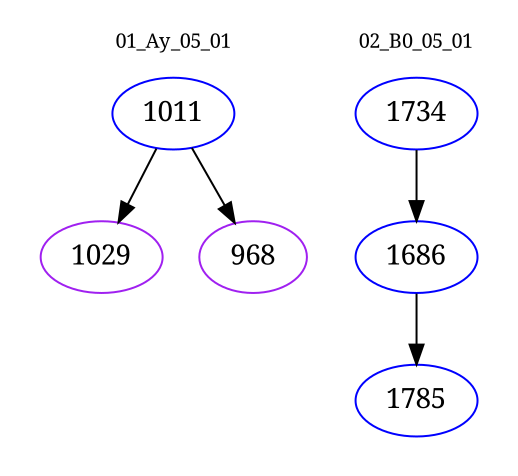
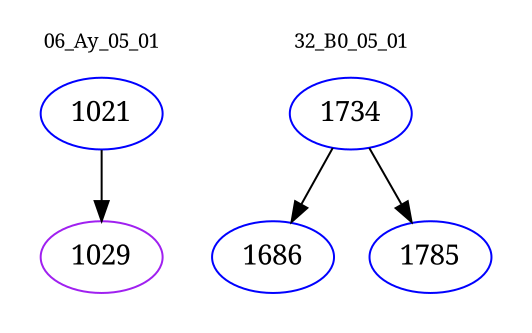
(173, 43) -> (102, 43)
(417, 43) -> (352, 43)
(173, 114) -> (102, 114)
(253, 257) -> none
(417, 319) -> (385, 176)
